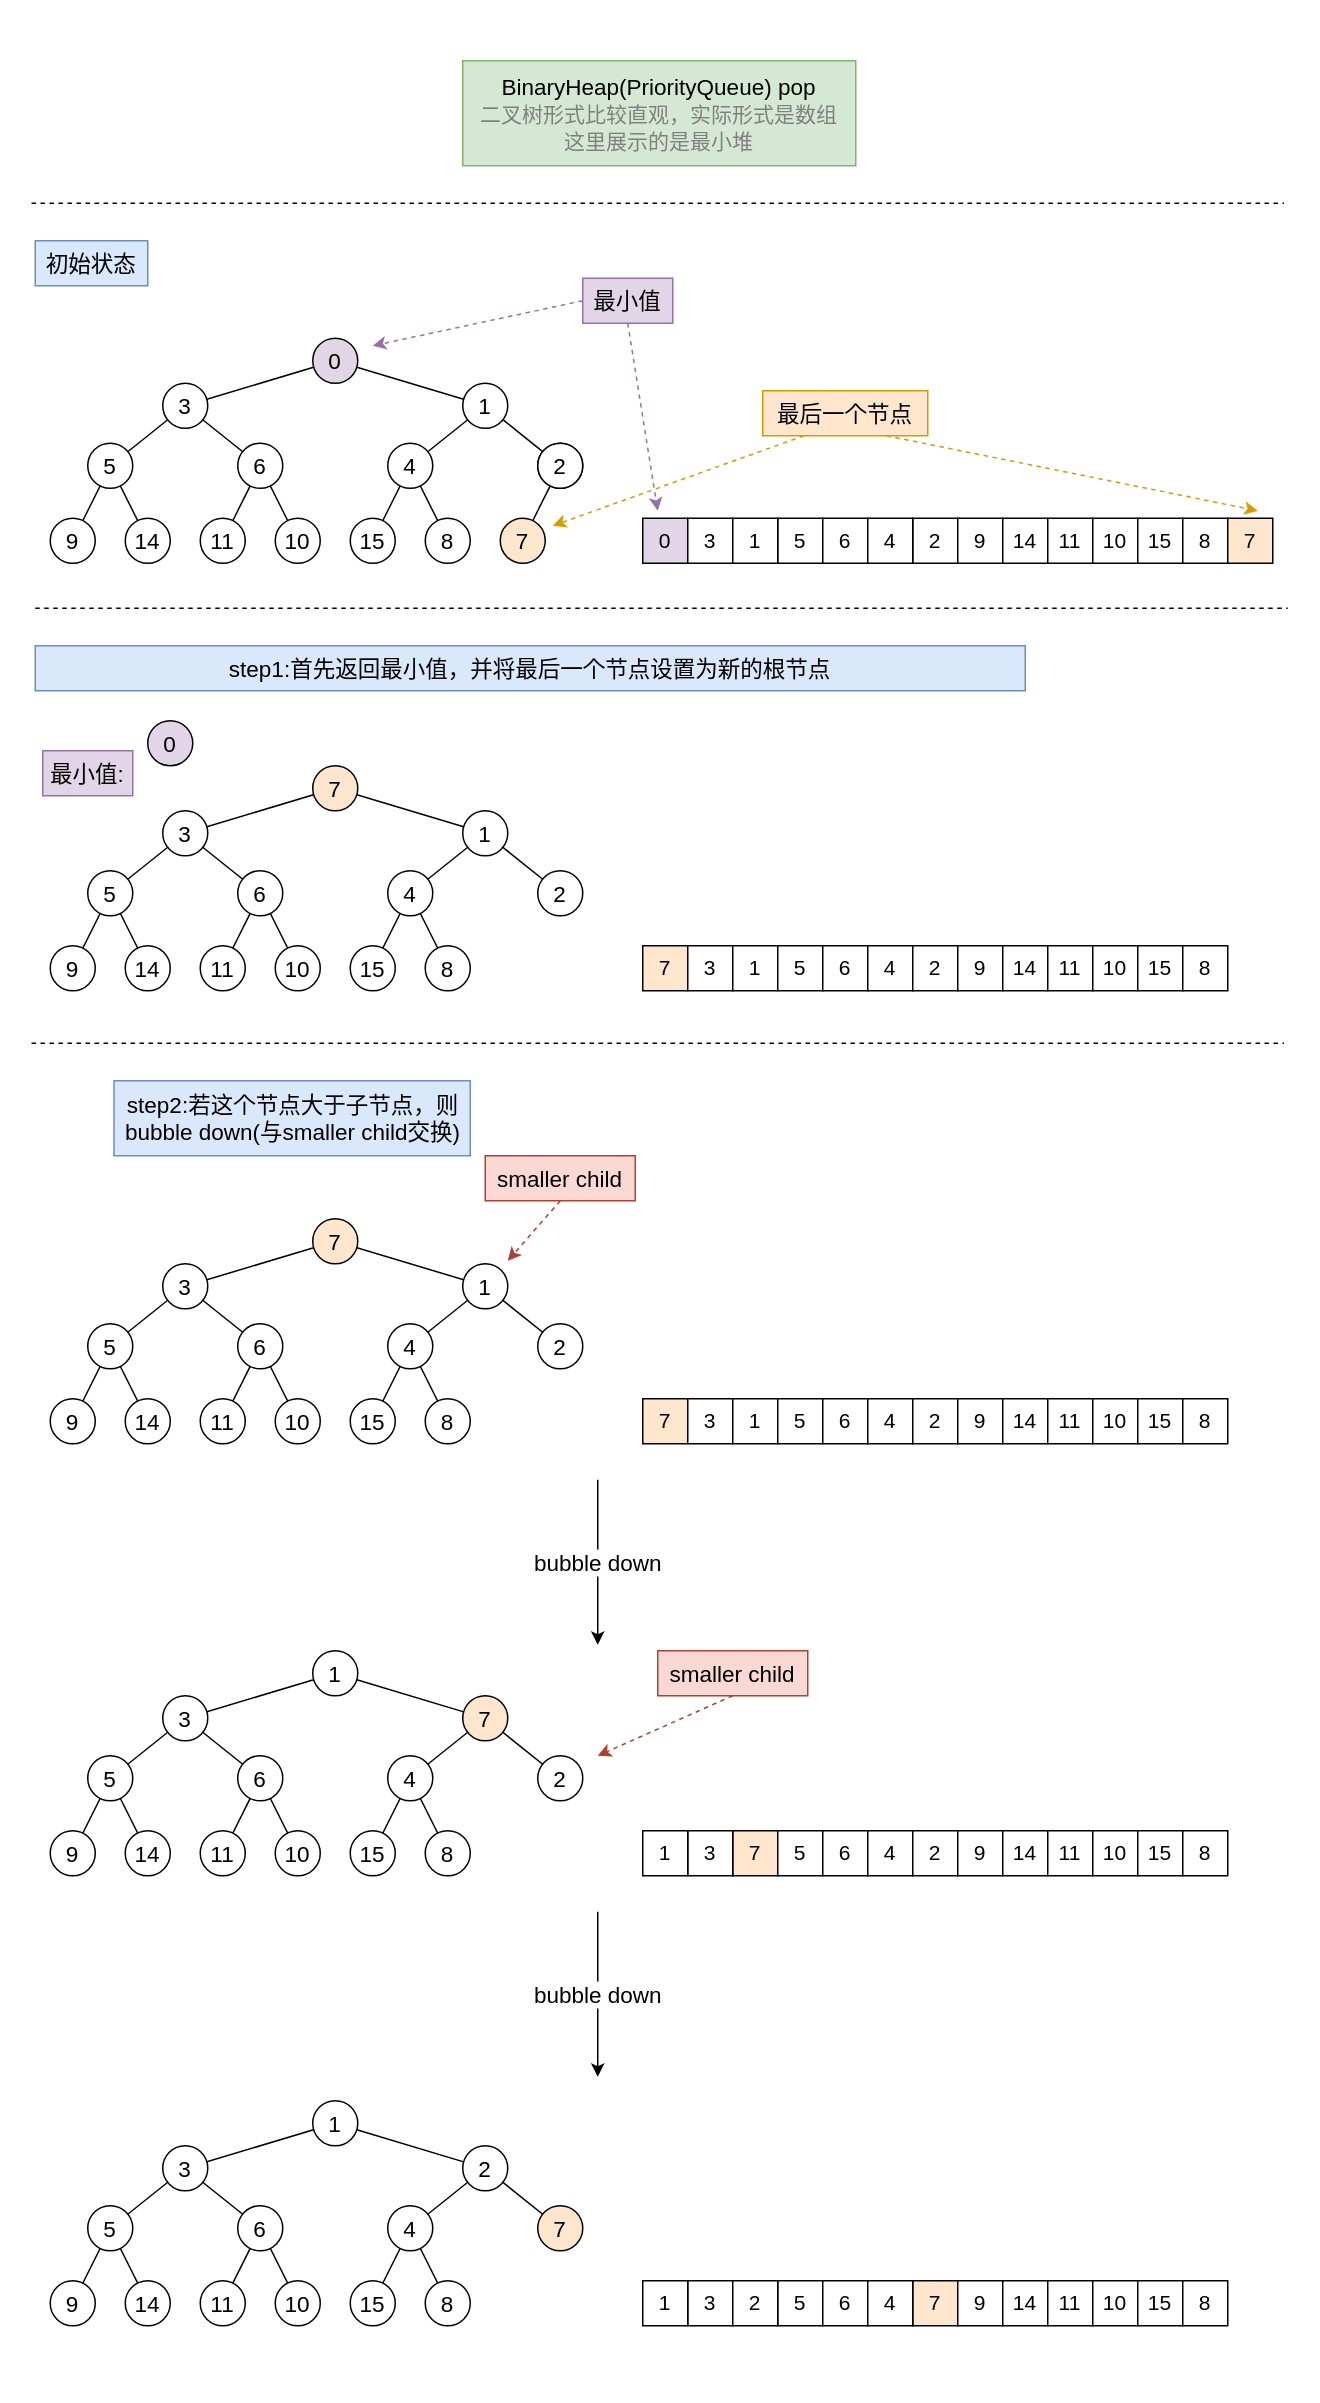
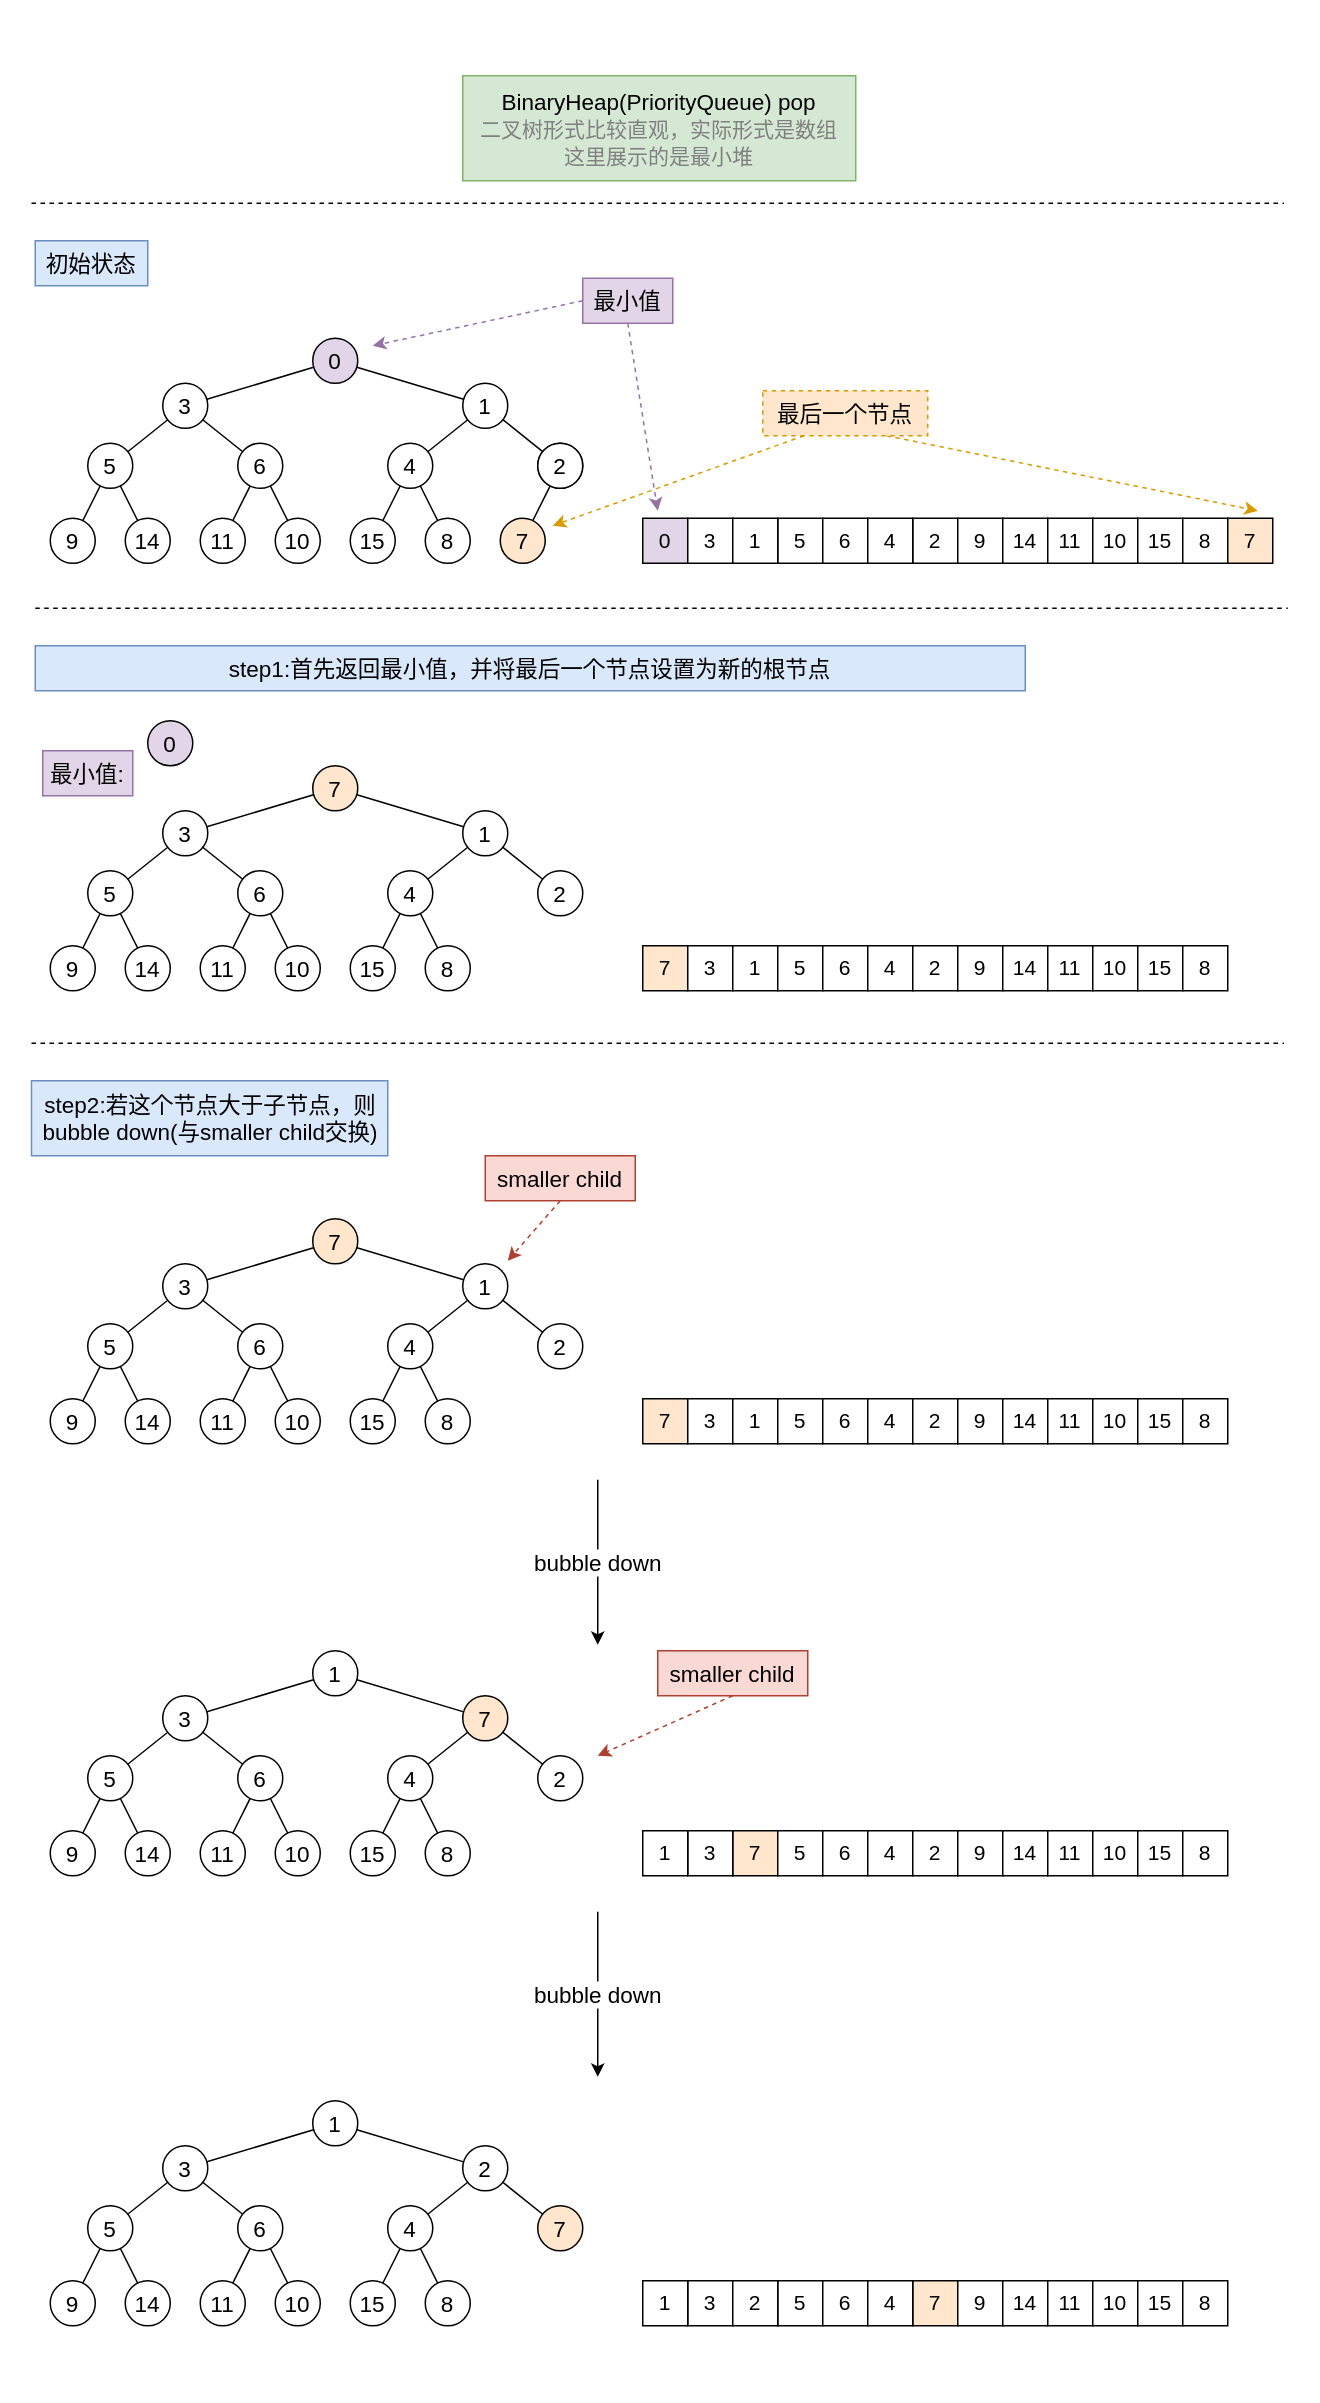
(659, 113) -> (659, 128)
(845, 413) -> (845, 413)
(292, 1118) -> (210, 1118)
